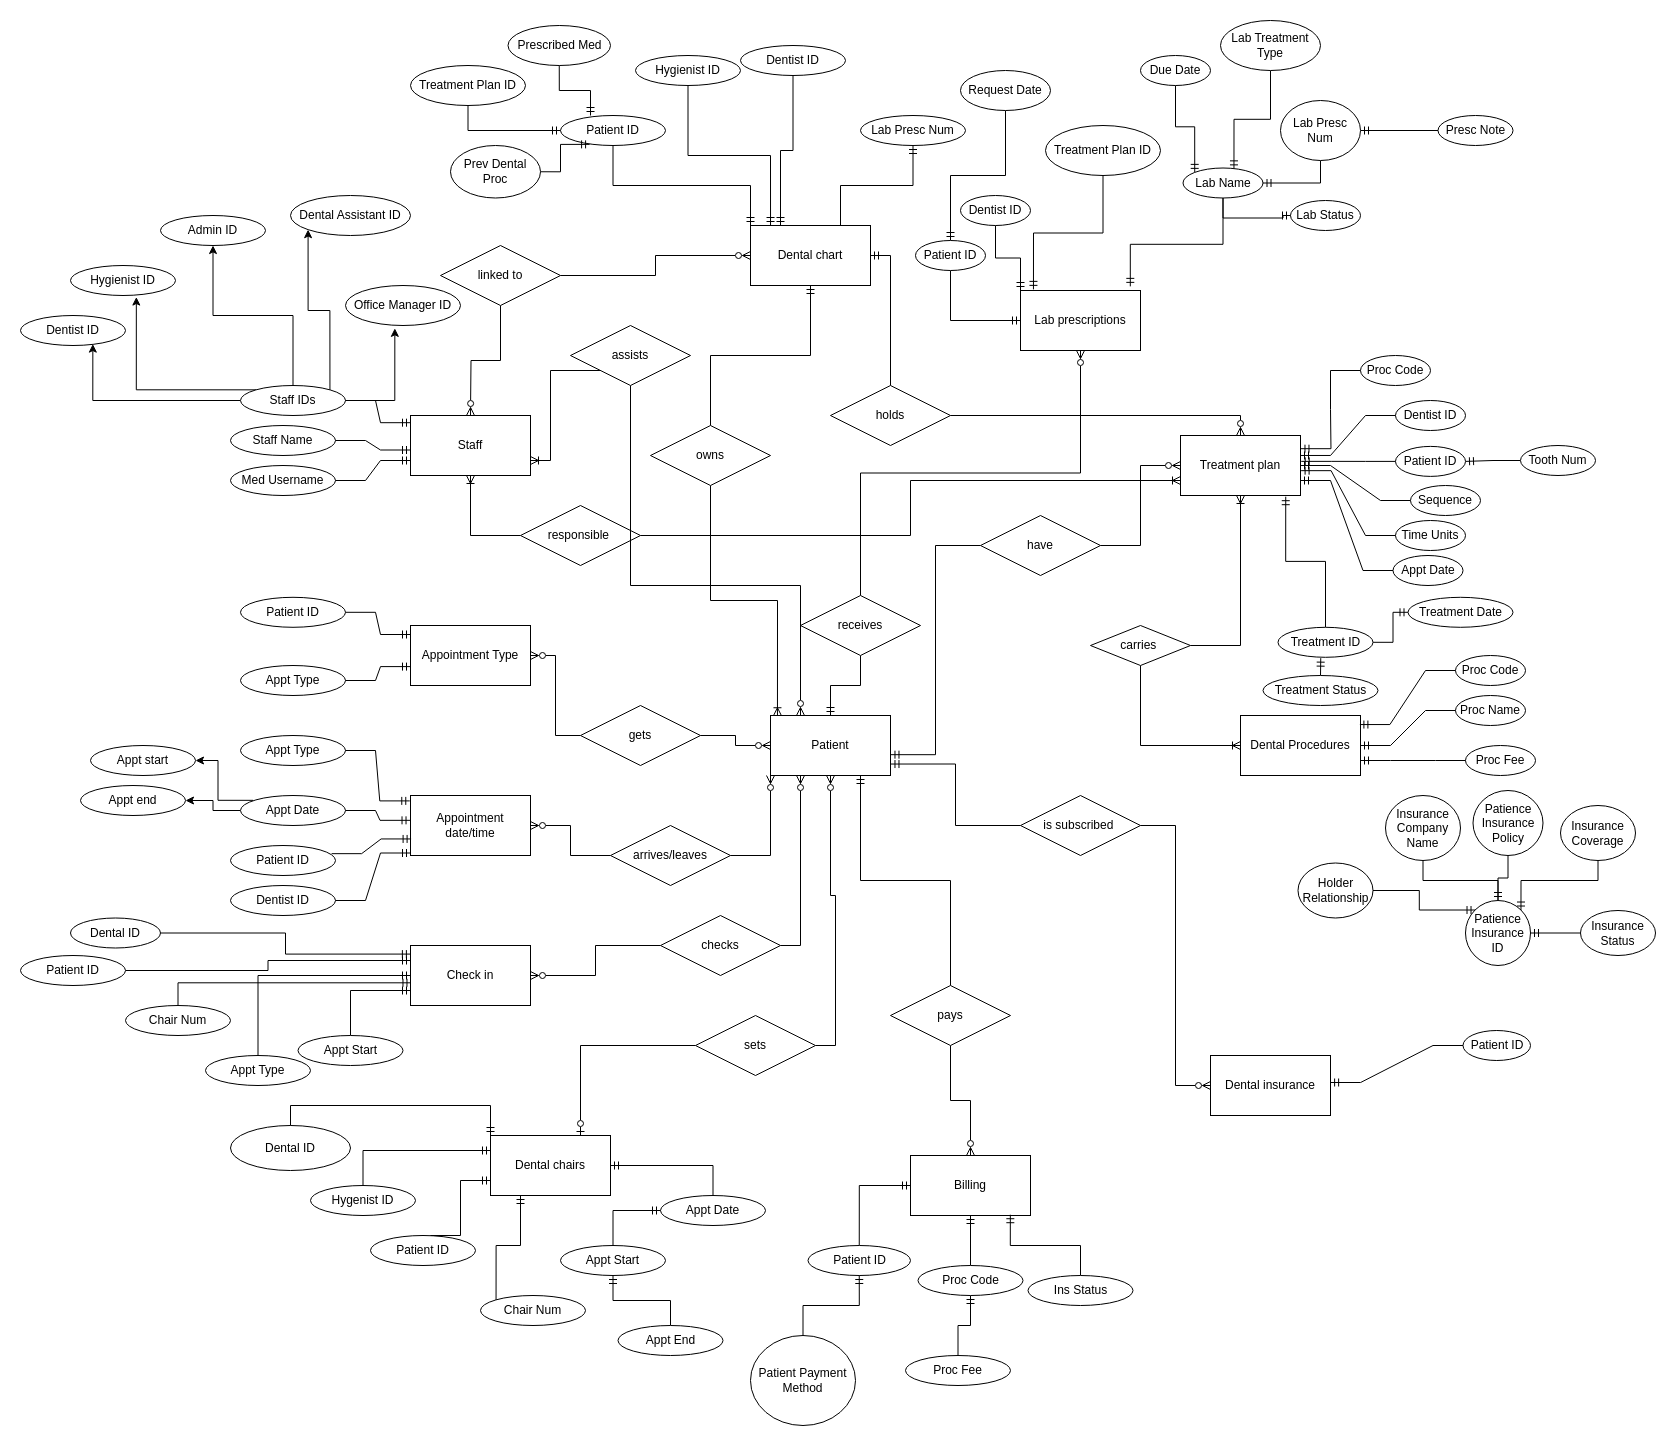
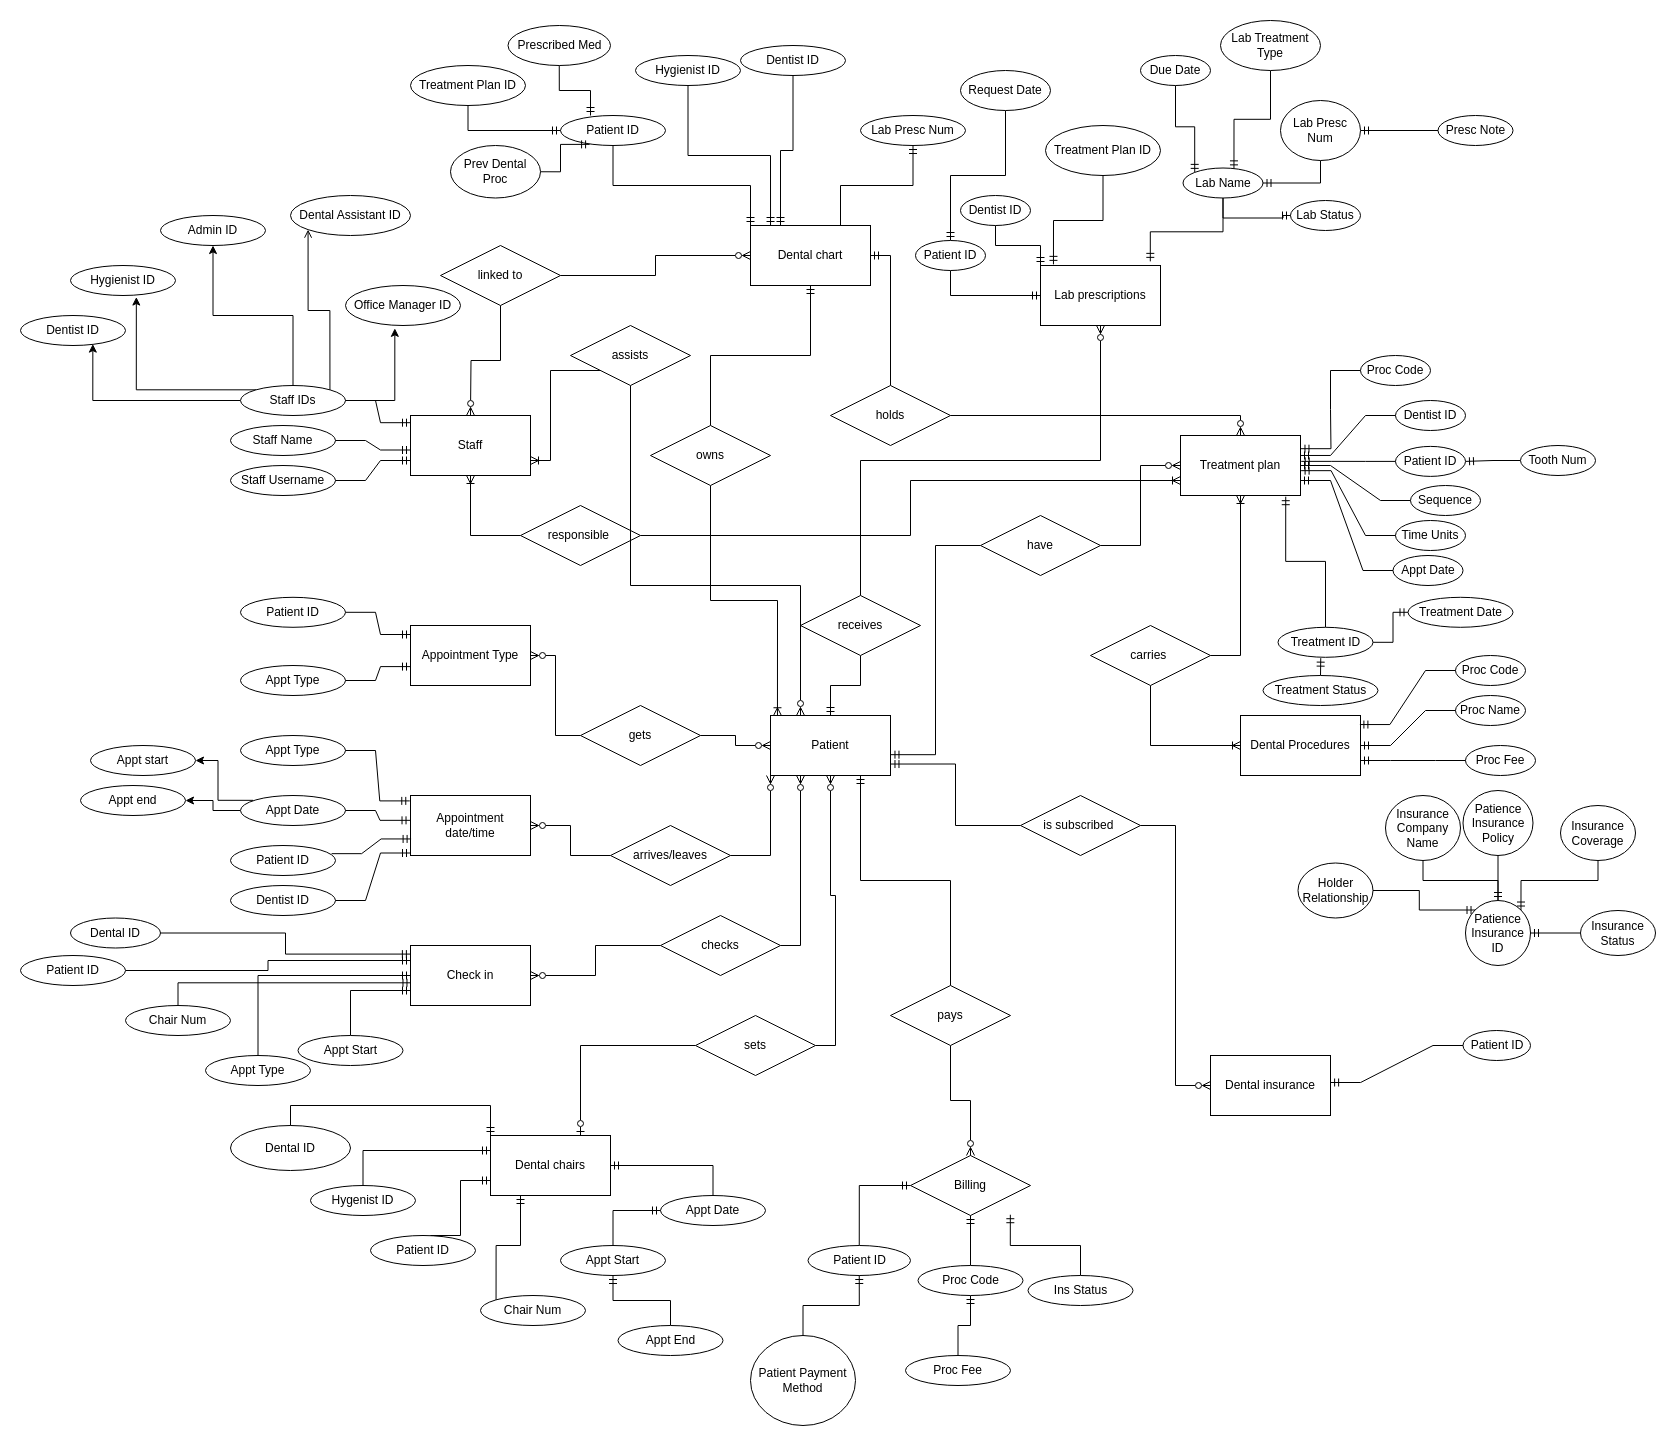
(308, 238) -> (308, 236)
(1081, 321) -> (1101, 296)
(283, 481) -> (283, 481)
(1141, 646) -> (1151, 656)
(1508, 823) -> (1498, 823)
(971, 1186) -> (971, 1186)
